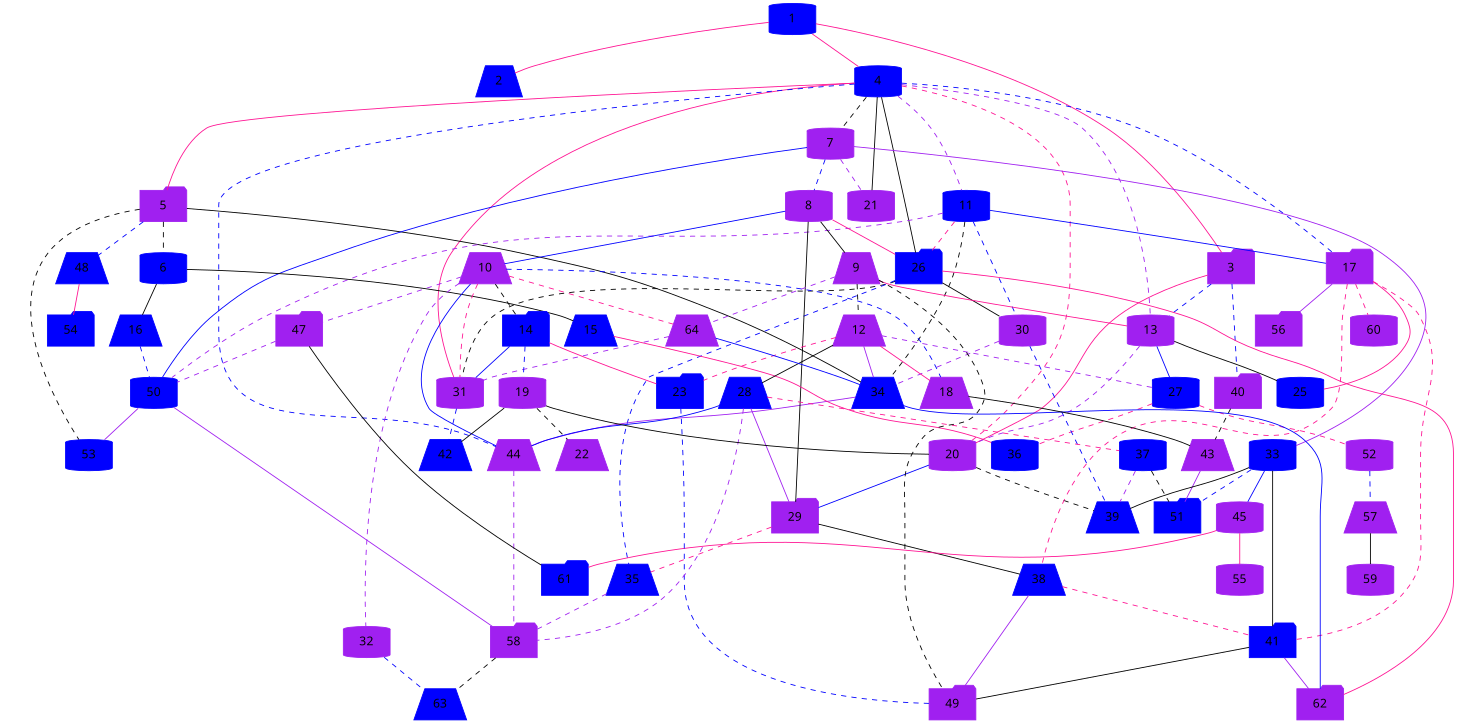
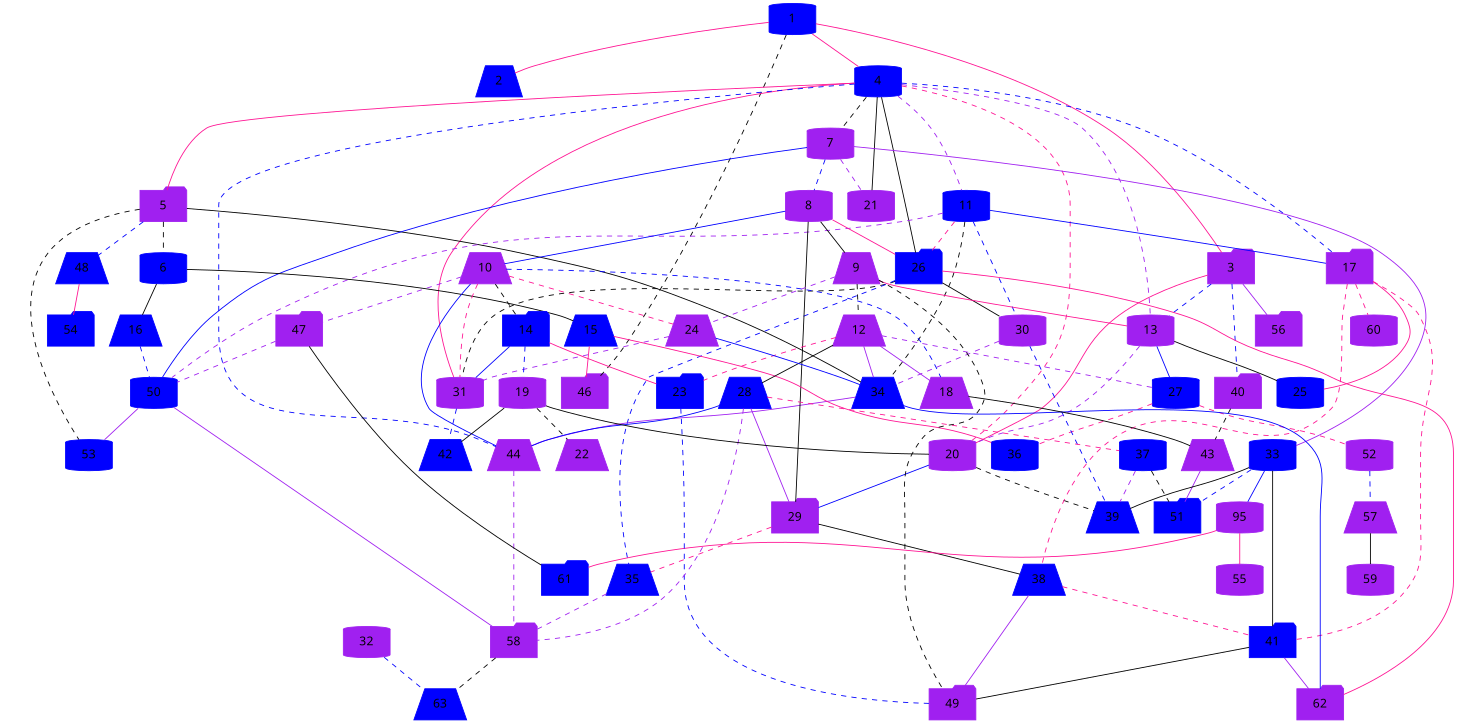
(1314, 299) -> (1255, 299)
(692, 331) -> (692, 331)
(908, 365) -> (908, 365)
none -> (585, 393)
(378, 453) -> none
(1240, 517) -> (1240, 517)
